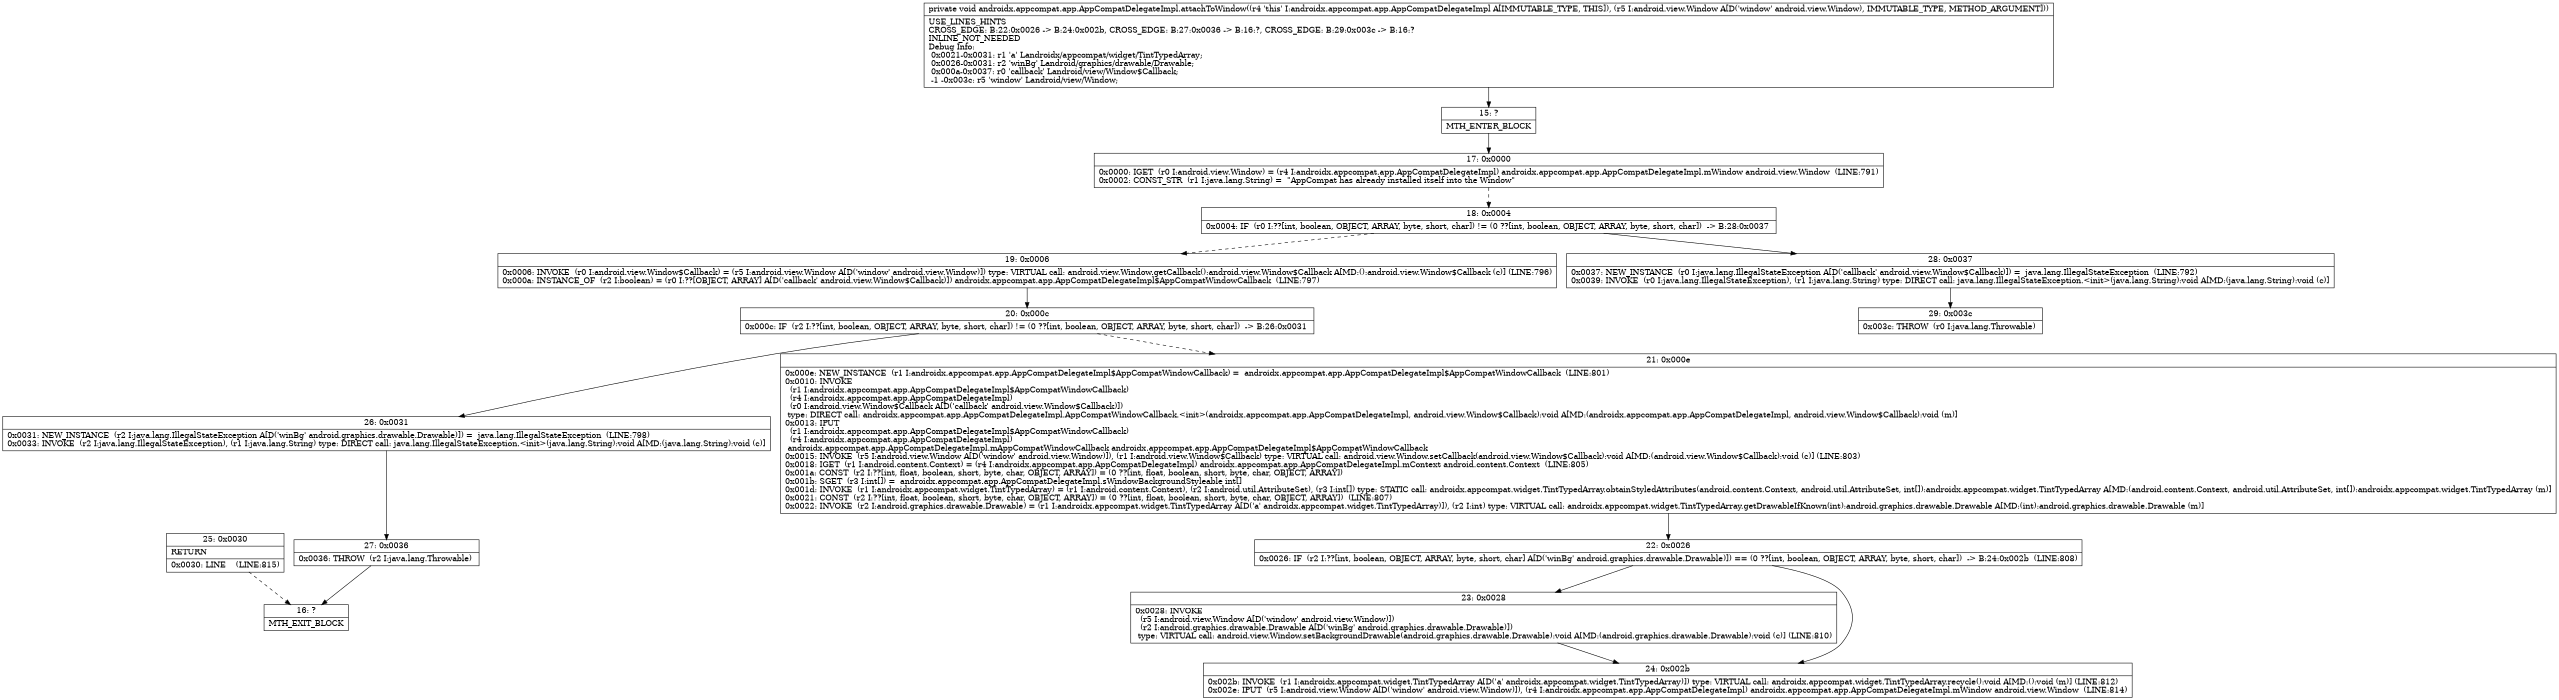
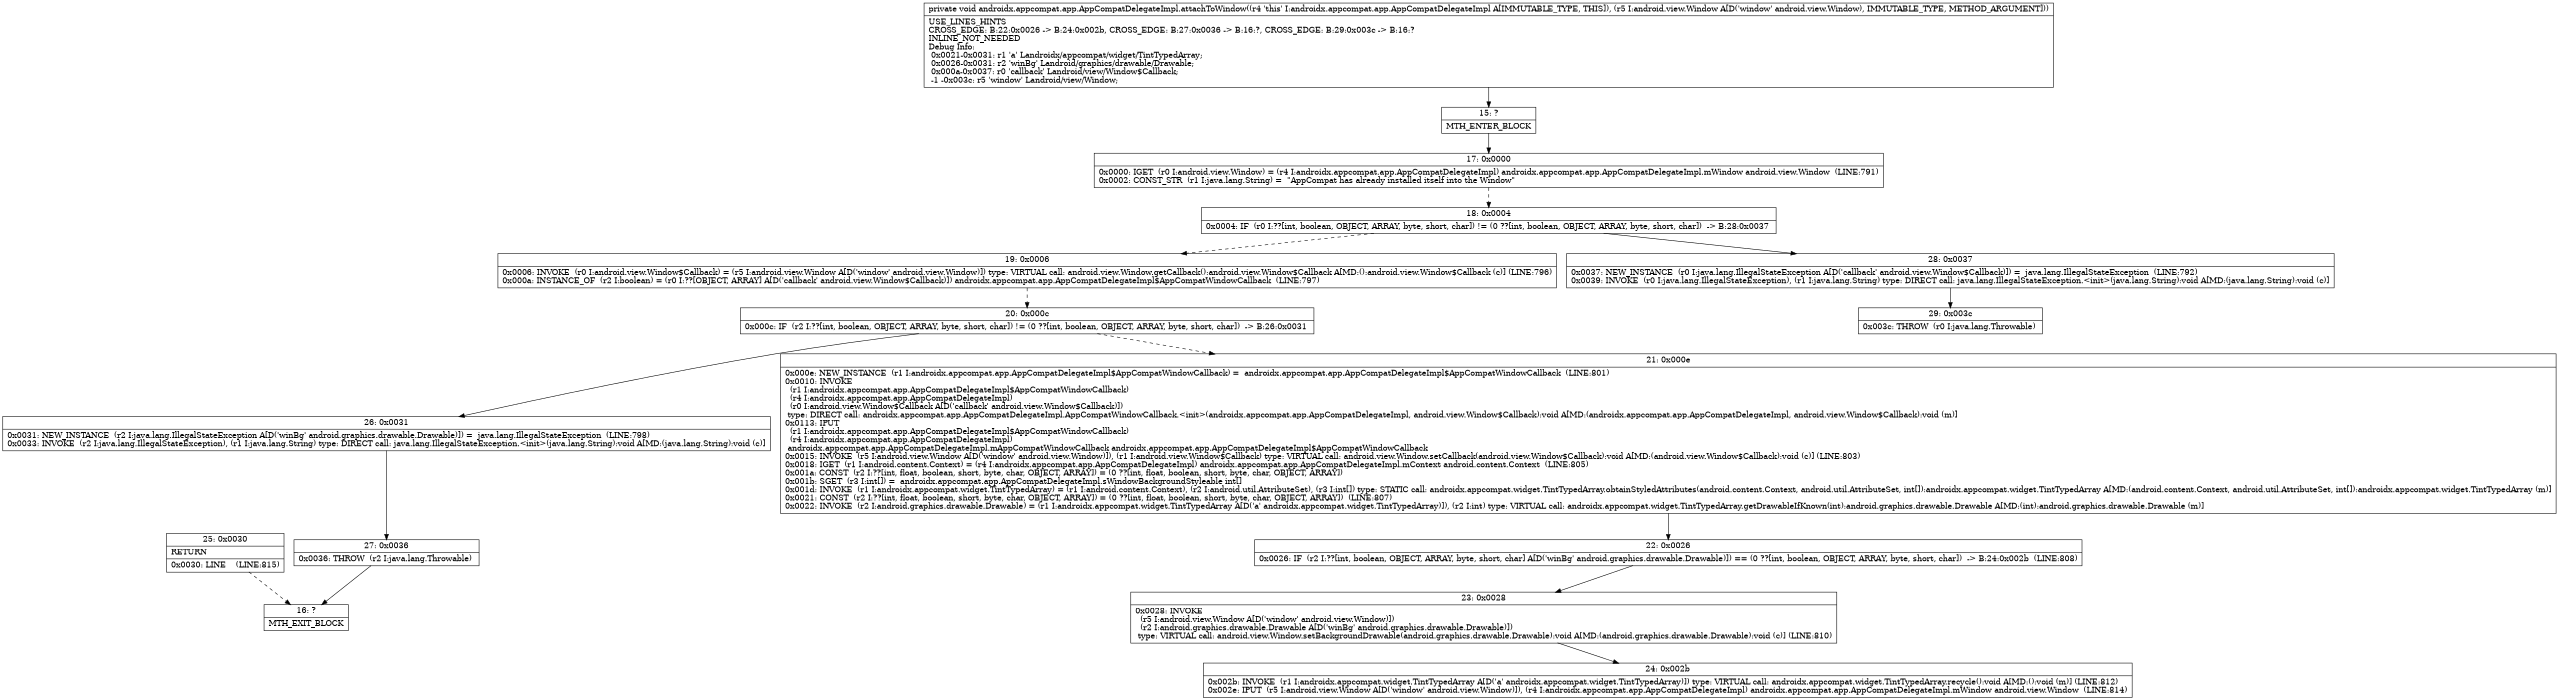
(1027, 295) -> (1027, 295)
(815, 423) -> (815, 423)
(1848, 602) -> none
